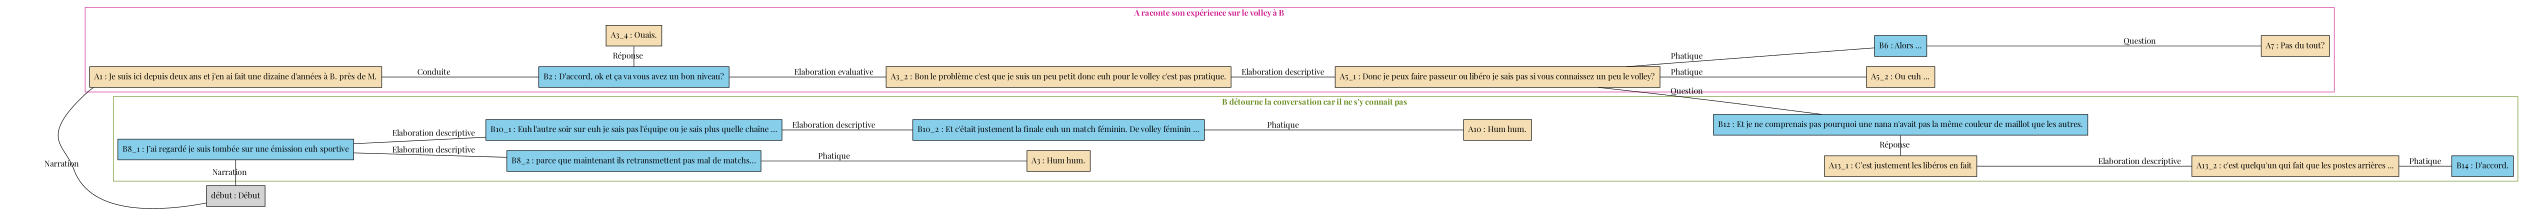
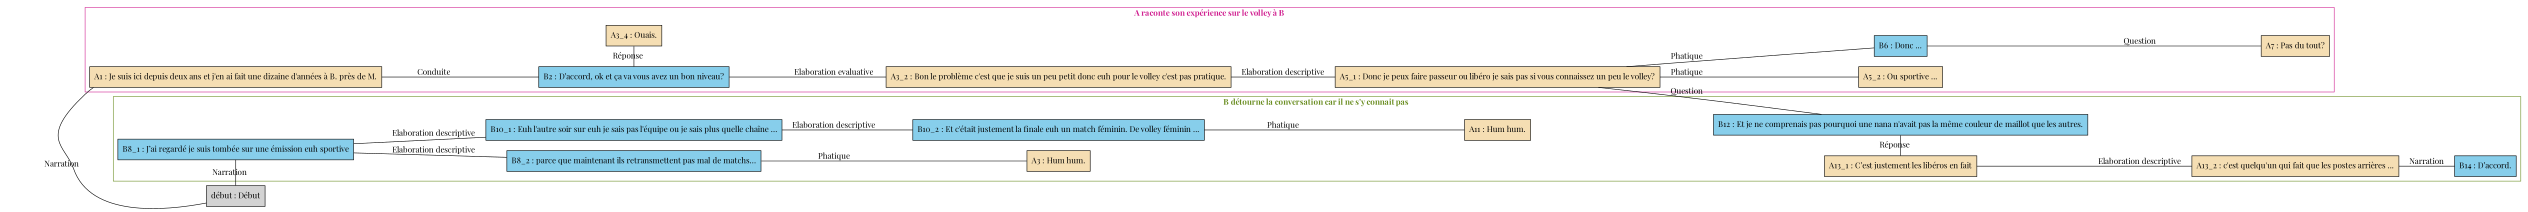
(1901, 46) -> (1901, 46)
(1901, 77) -> (1901, 77)
(1498, 130) -> (1498, 130)
(2425, 162) -> (2427, 162)
